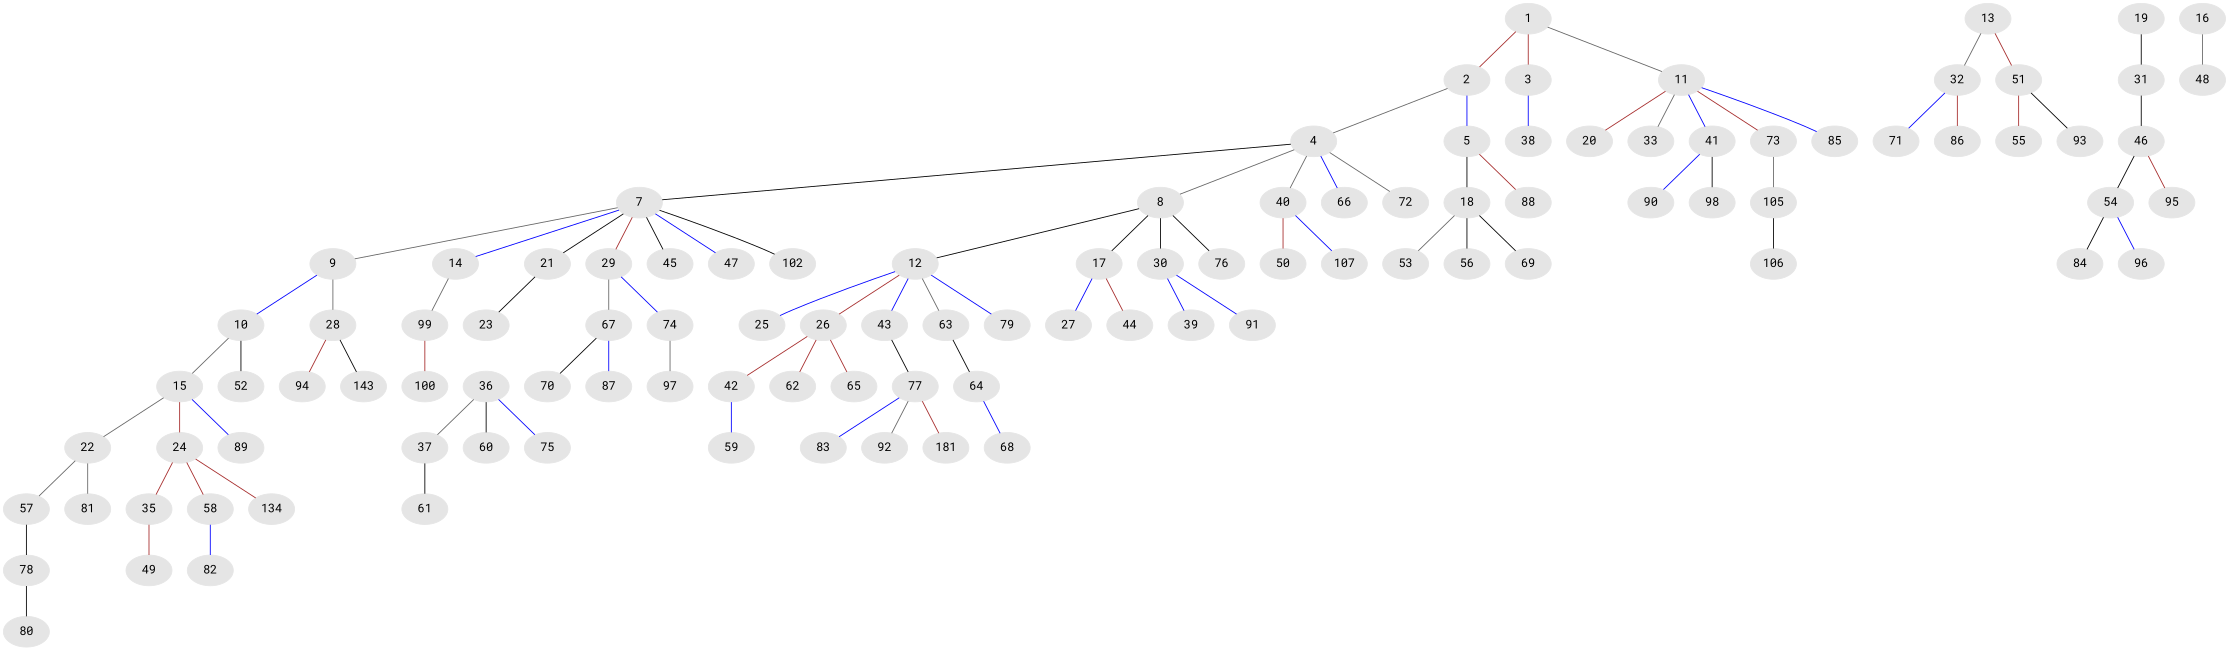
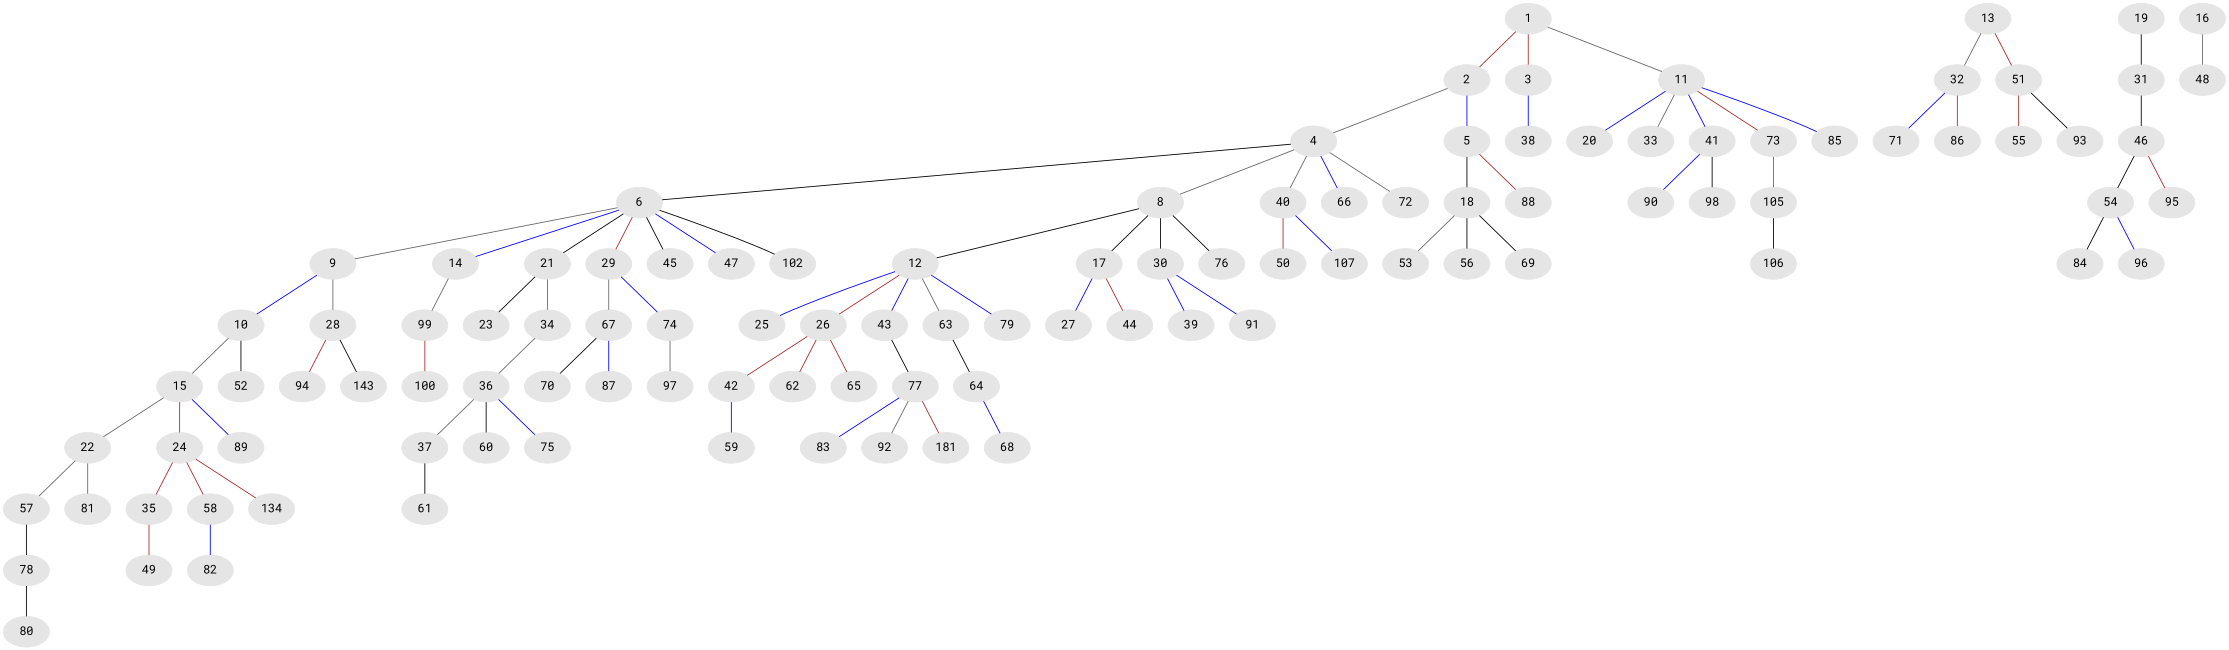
(1635, 111) -> (1635, 111)
(639, 203) -> (639, 203)
none -> (547, 325)
